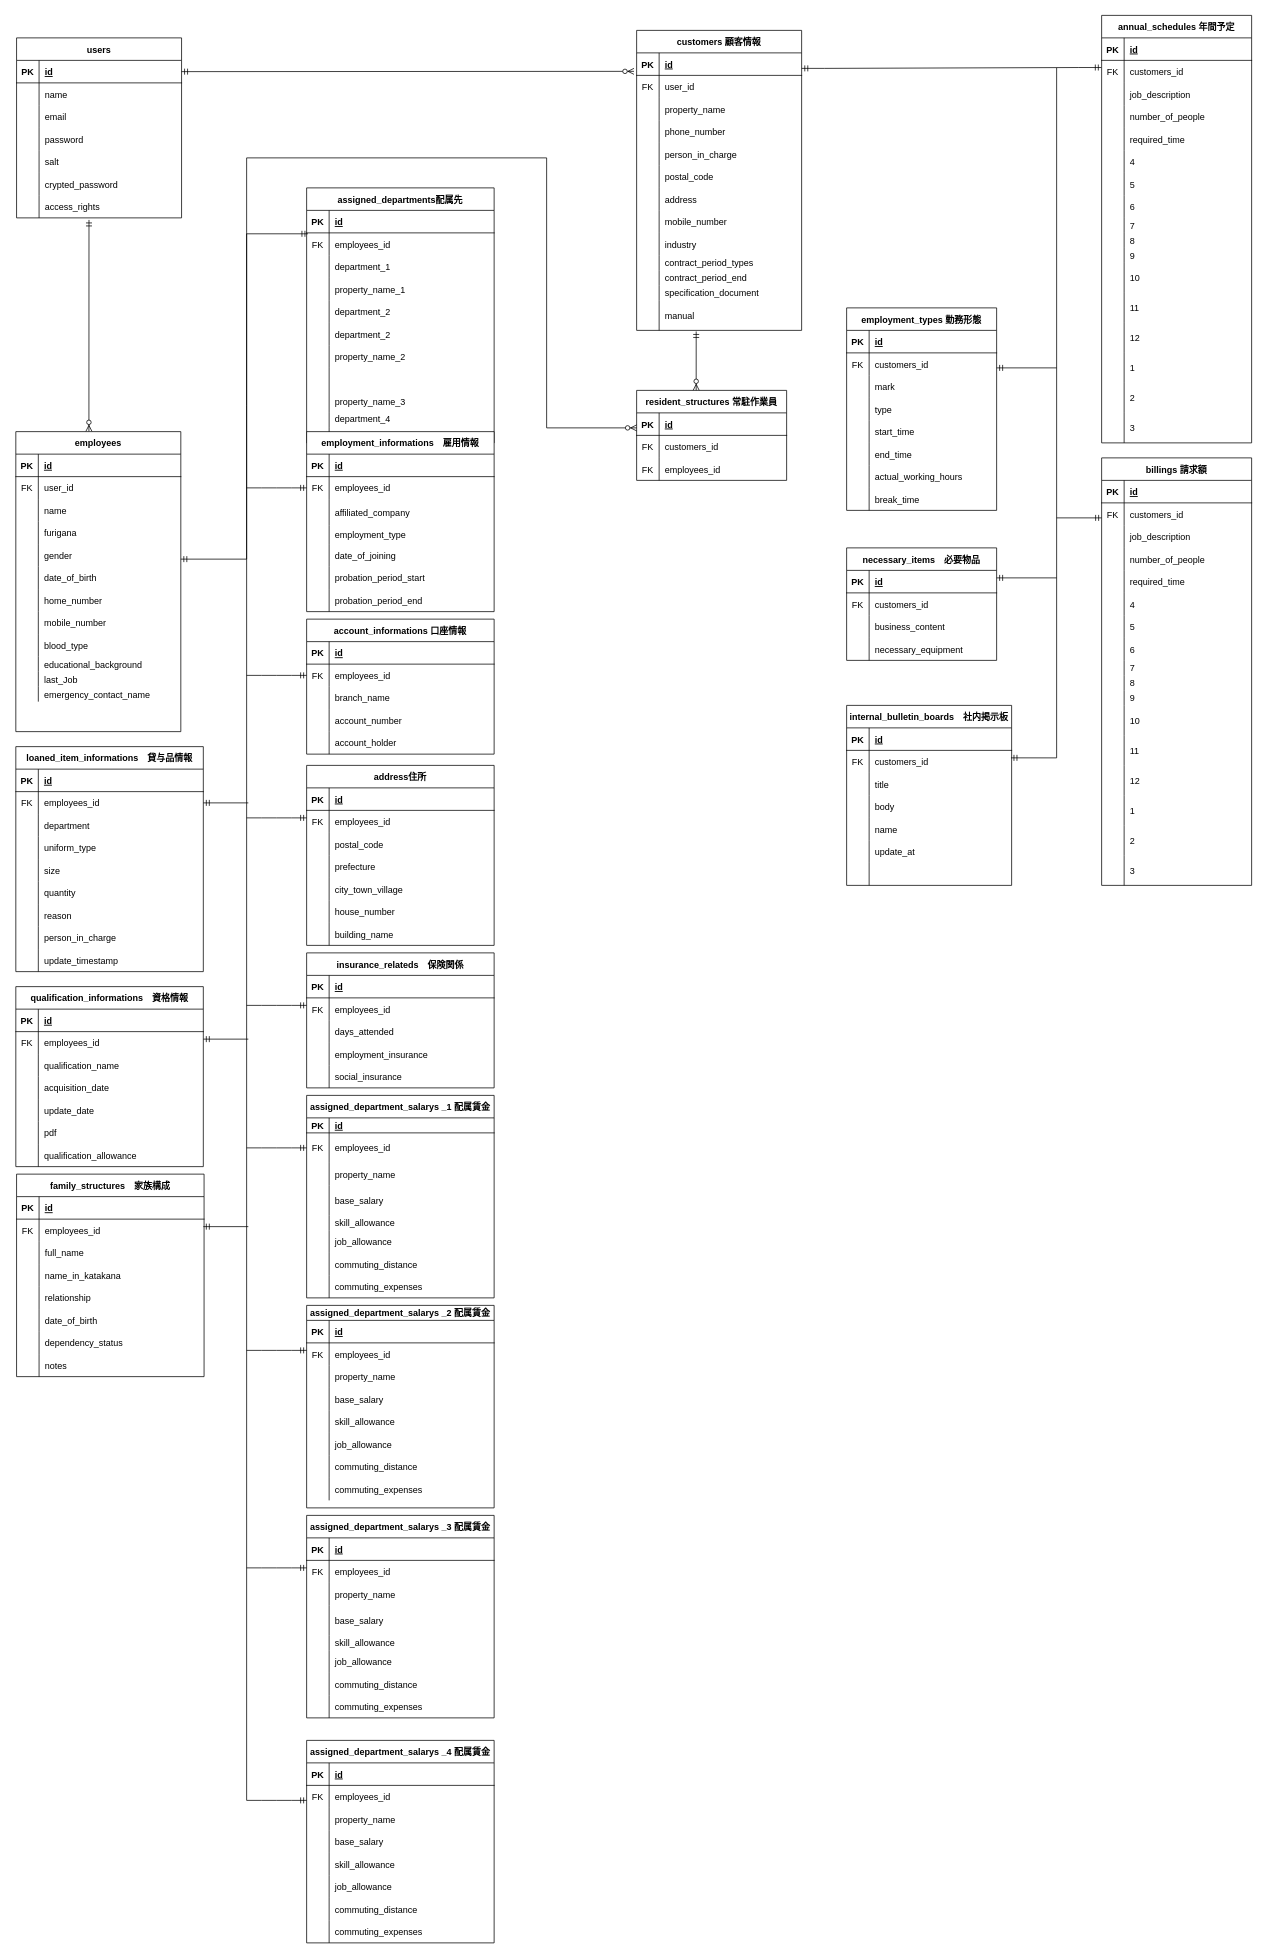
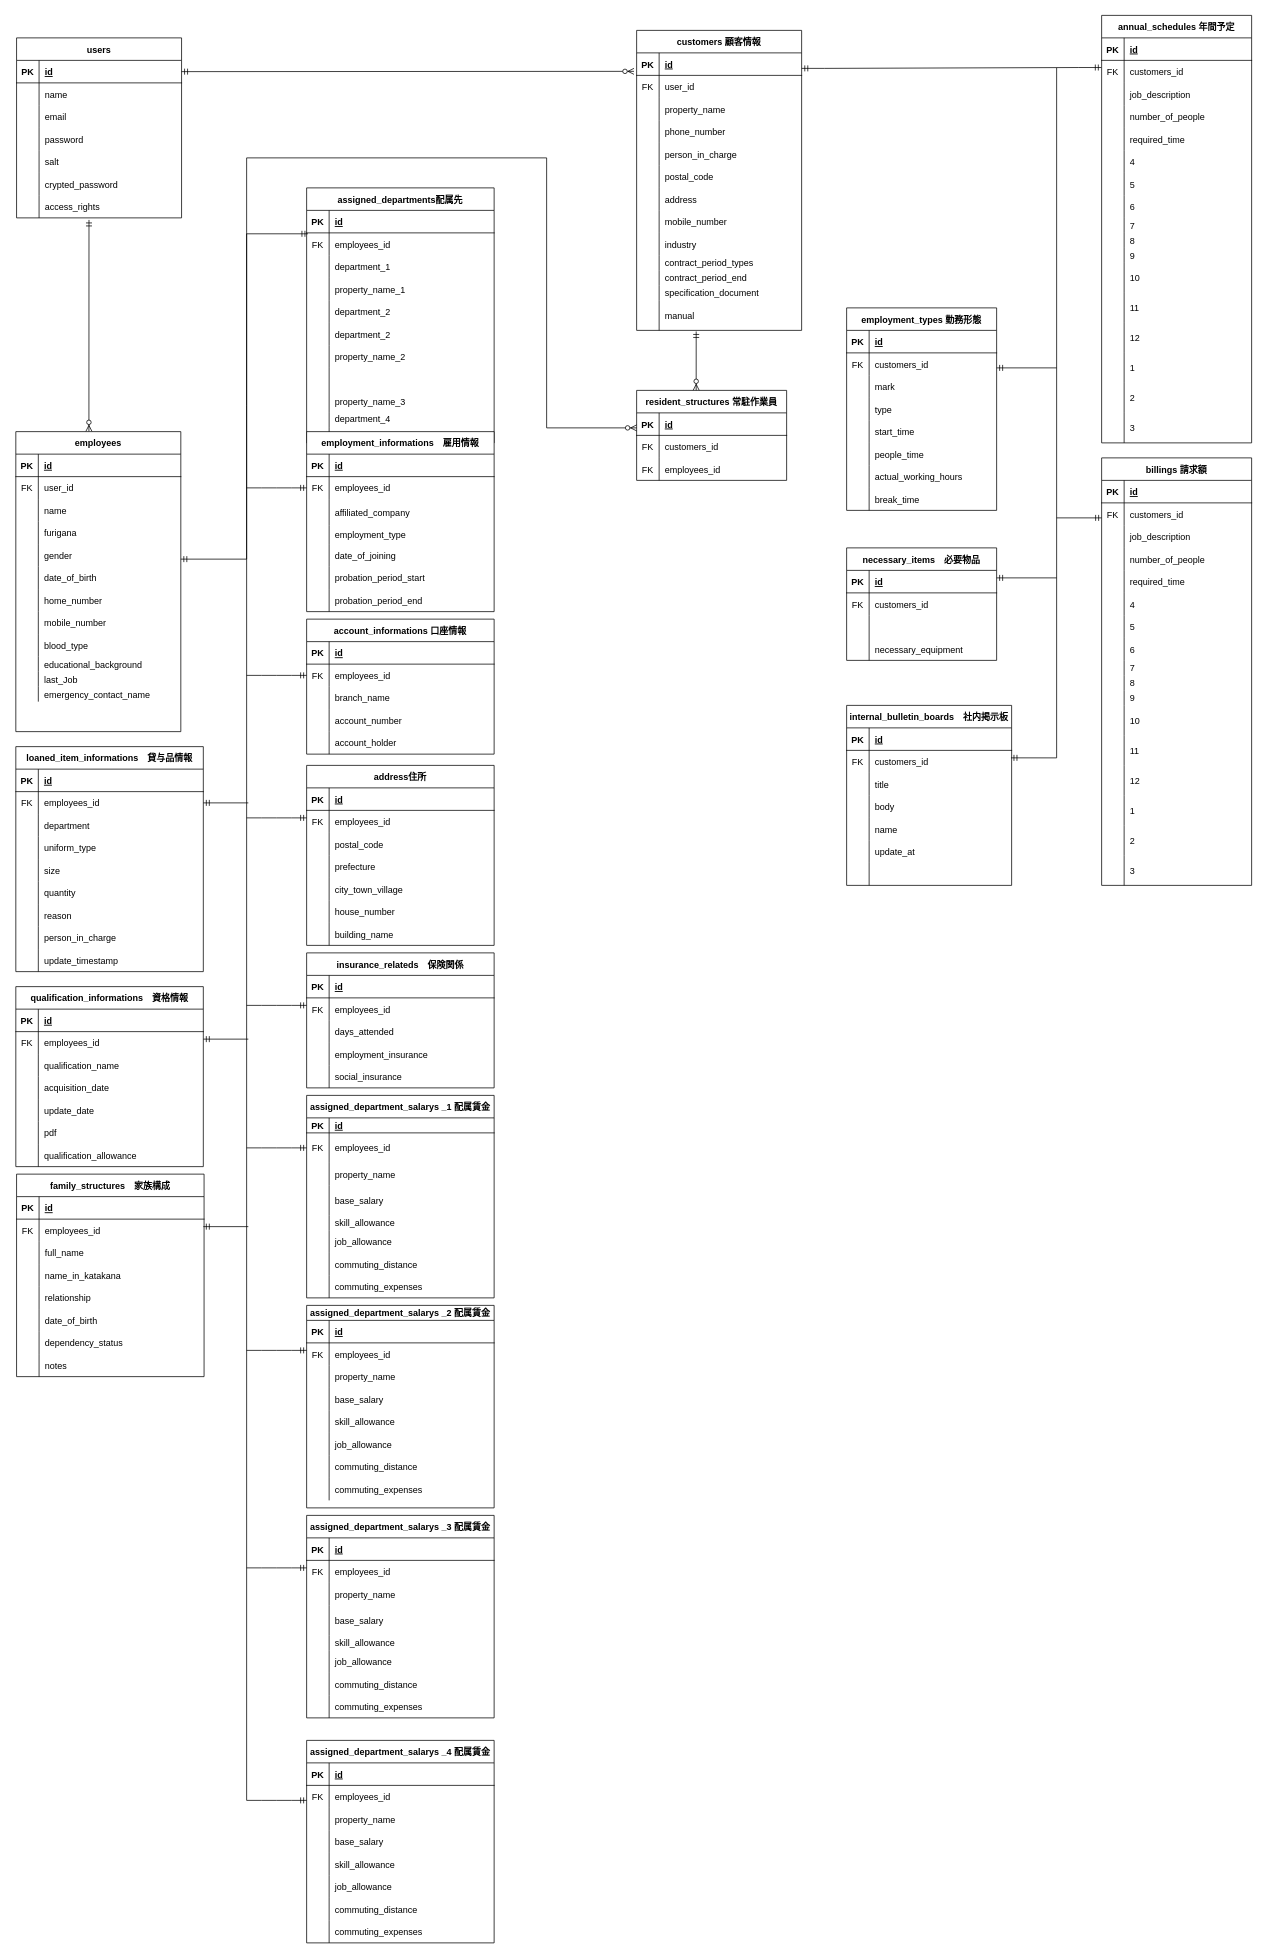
(893, 455) -> (900, 455)
(933, 627) -> none
